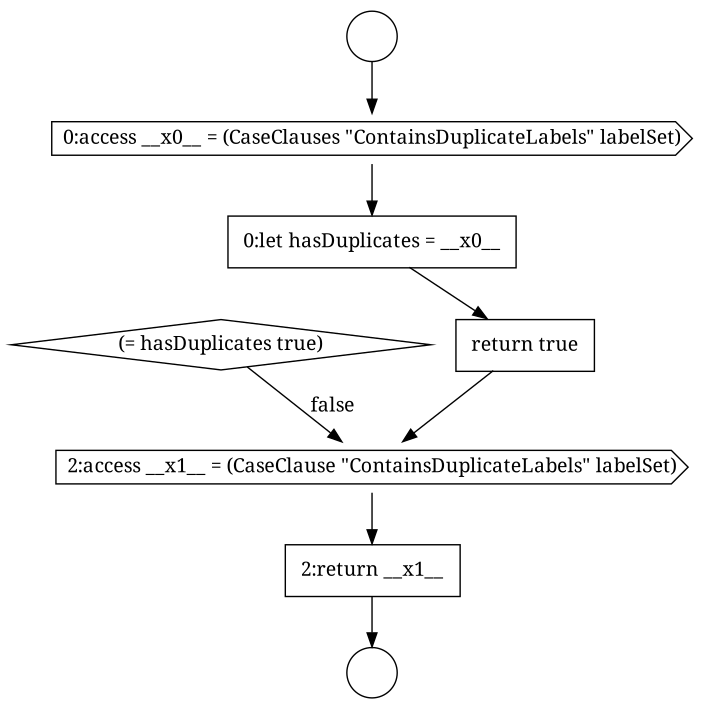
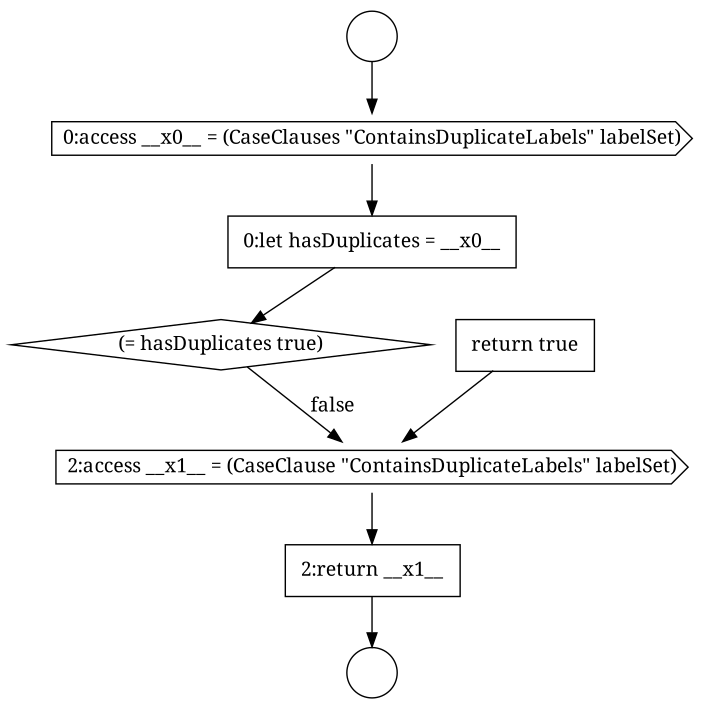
(442, 289) -> (299, 291)
